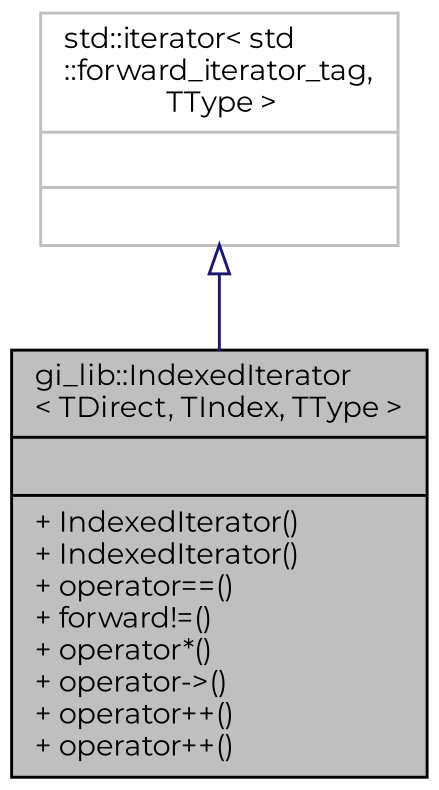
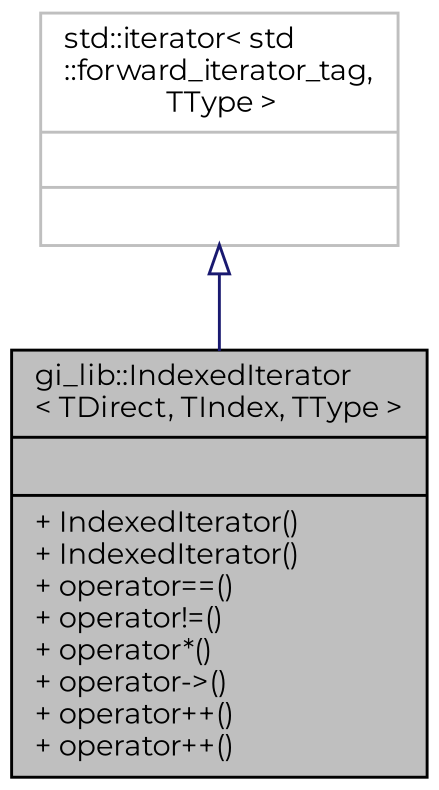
(123, 619) -> (129, 619)
